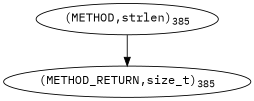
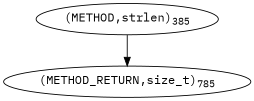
(206, 80) -> (206, 80)
